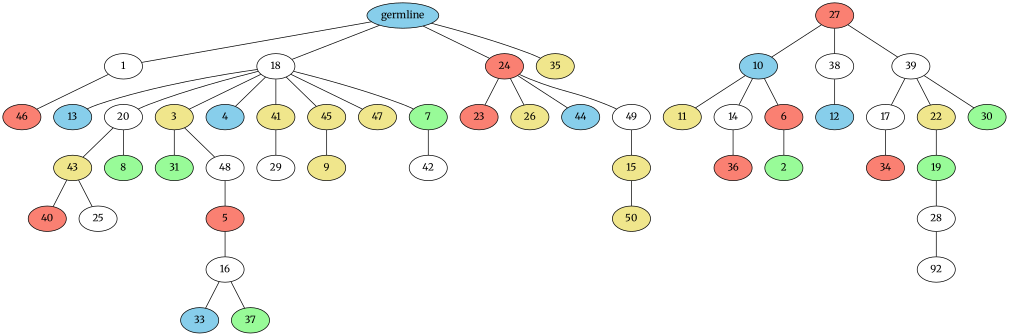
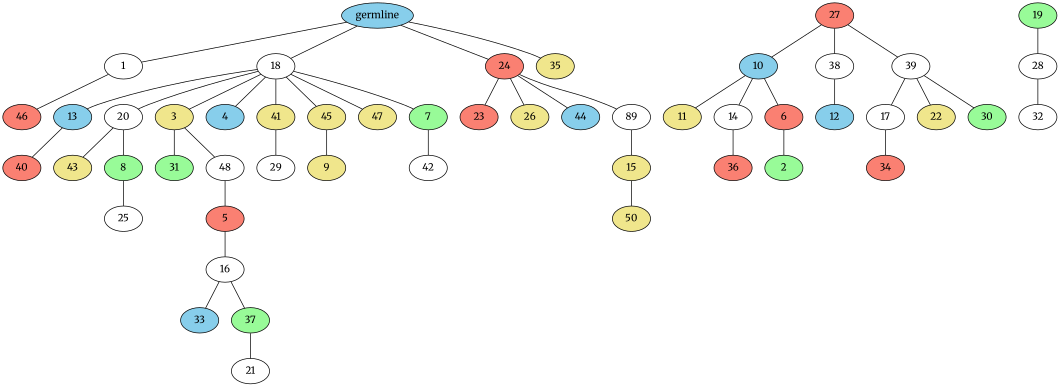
(631, 117) -> (631, 117)
(936, 143) -> none
(60, 193) -> (47, 142)
(85, 193) -> (123, 193)
(936, 270) -> (1038, 117)
none -> (250, 371)
